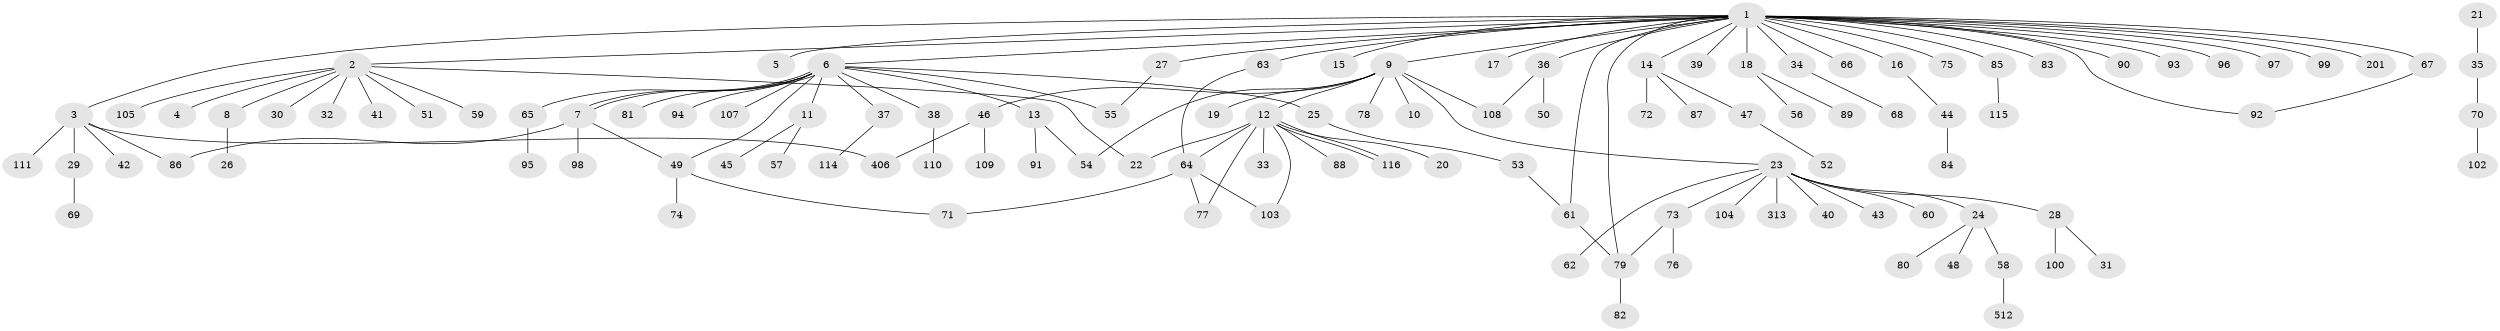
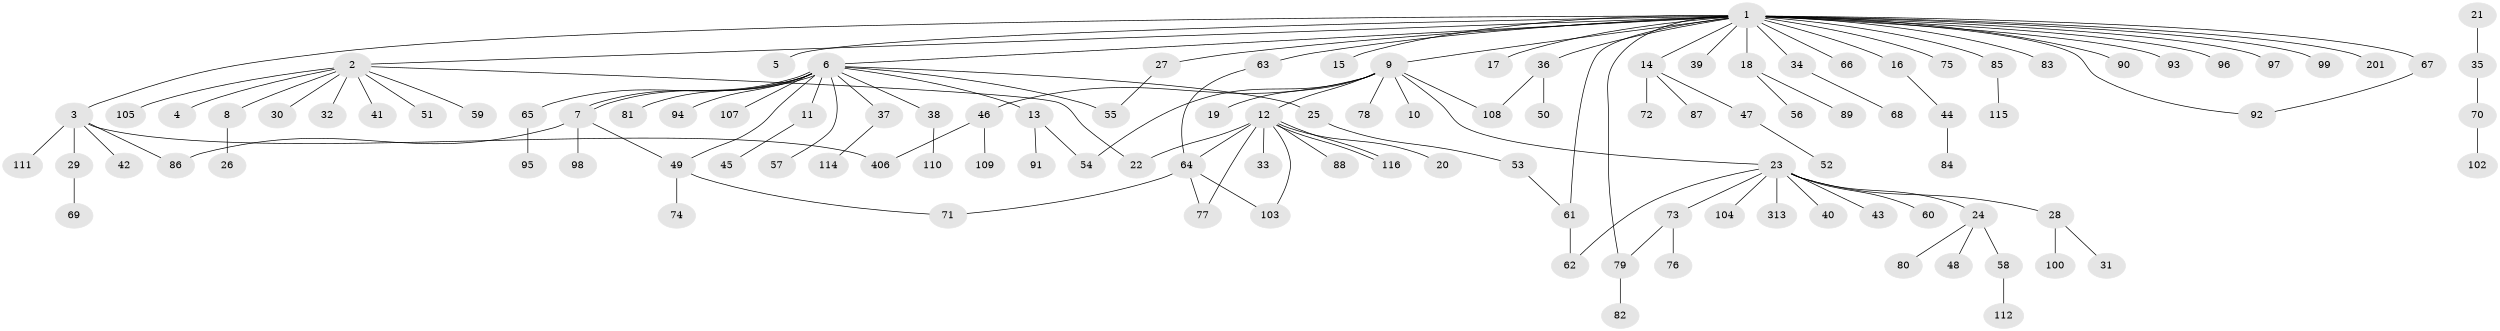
(793, 139) -> (833, 128)
(1592, 238) -> (1570, 241)
(2004, 316) -> (2004, 316)
